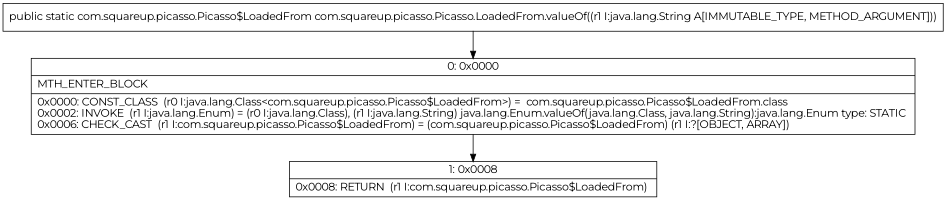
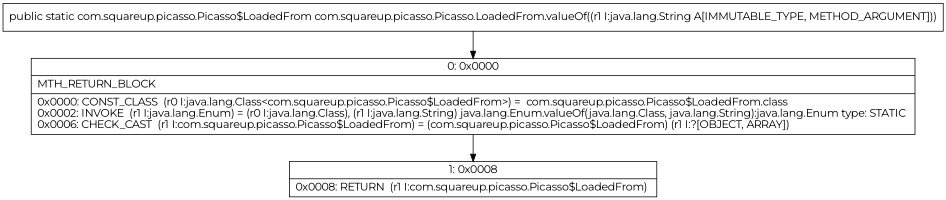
(93, 84) -> (96, 84)
